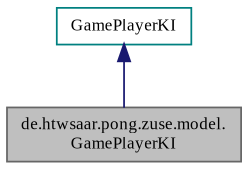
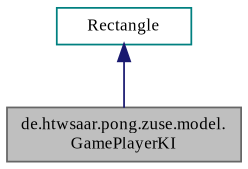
(124, 26) -> (124, 26)
